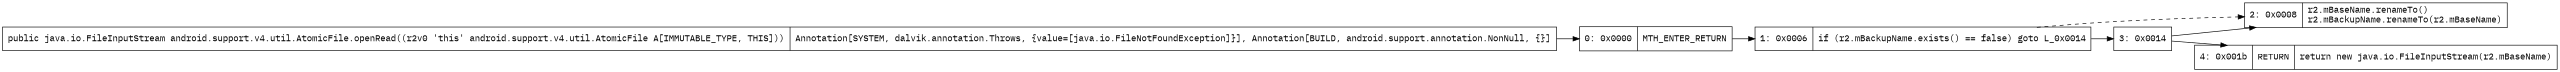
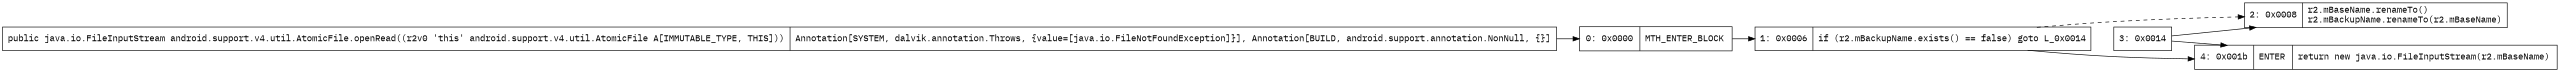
(1685, 38) -> (1684, 38)
(2099, 39) -> (2108, 56)
(2273, 57) -> (2272, 57)
